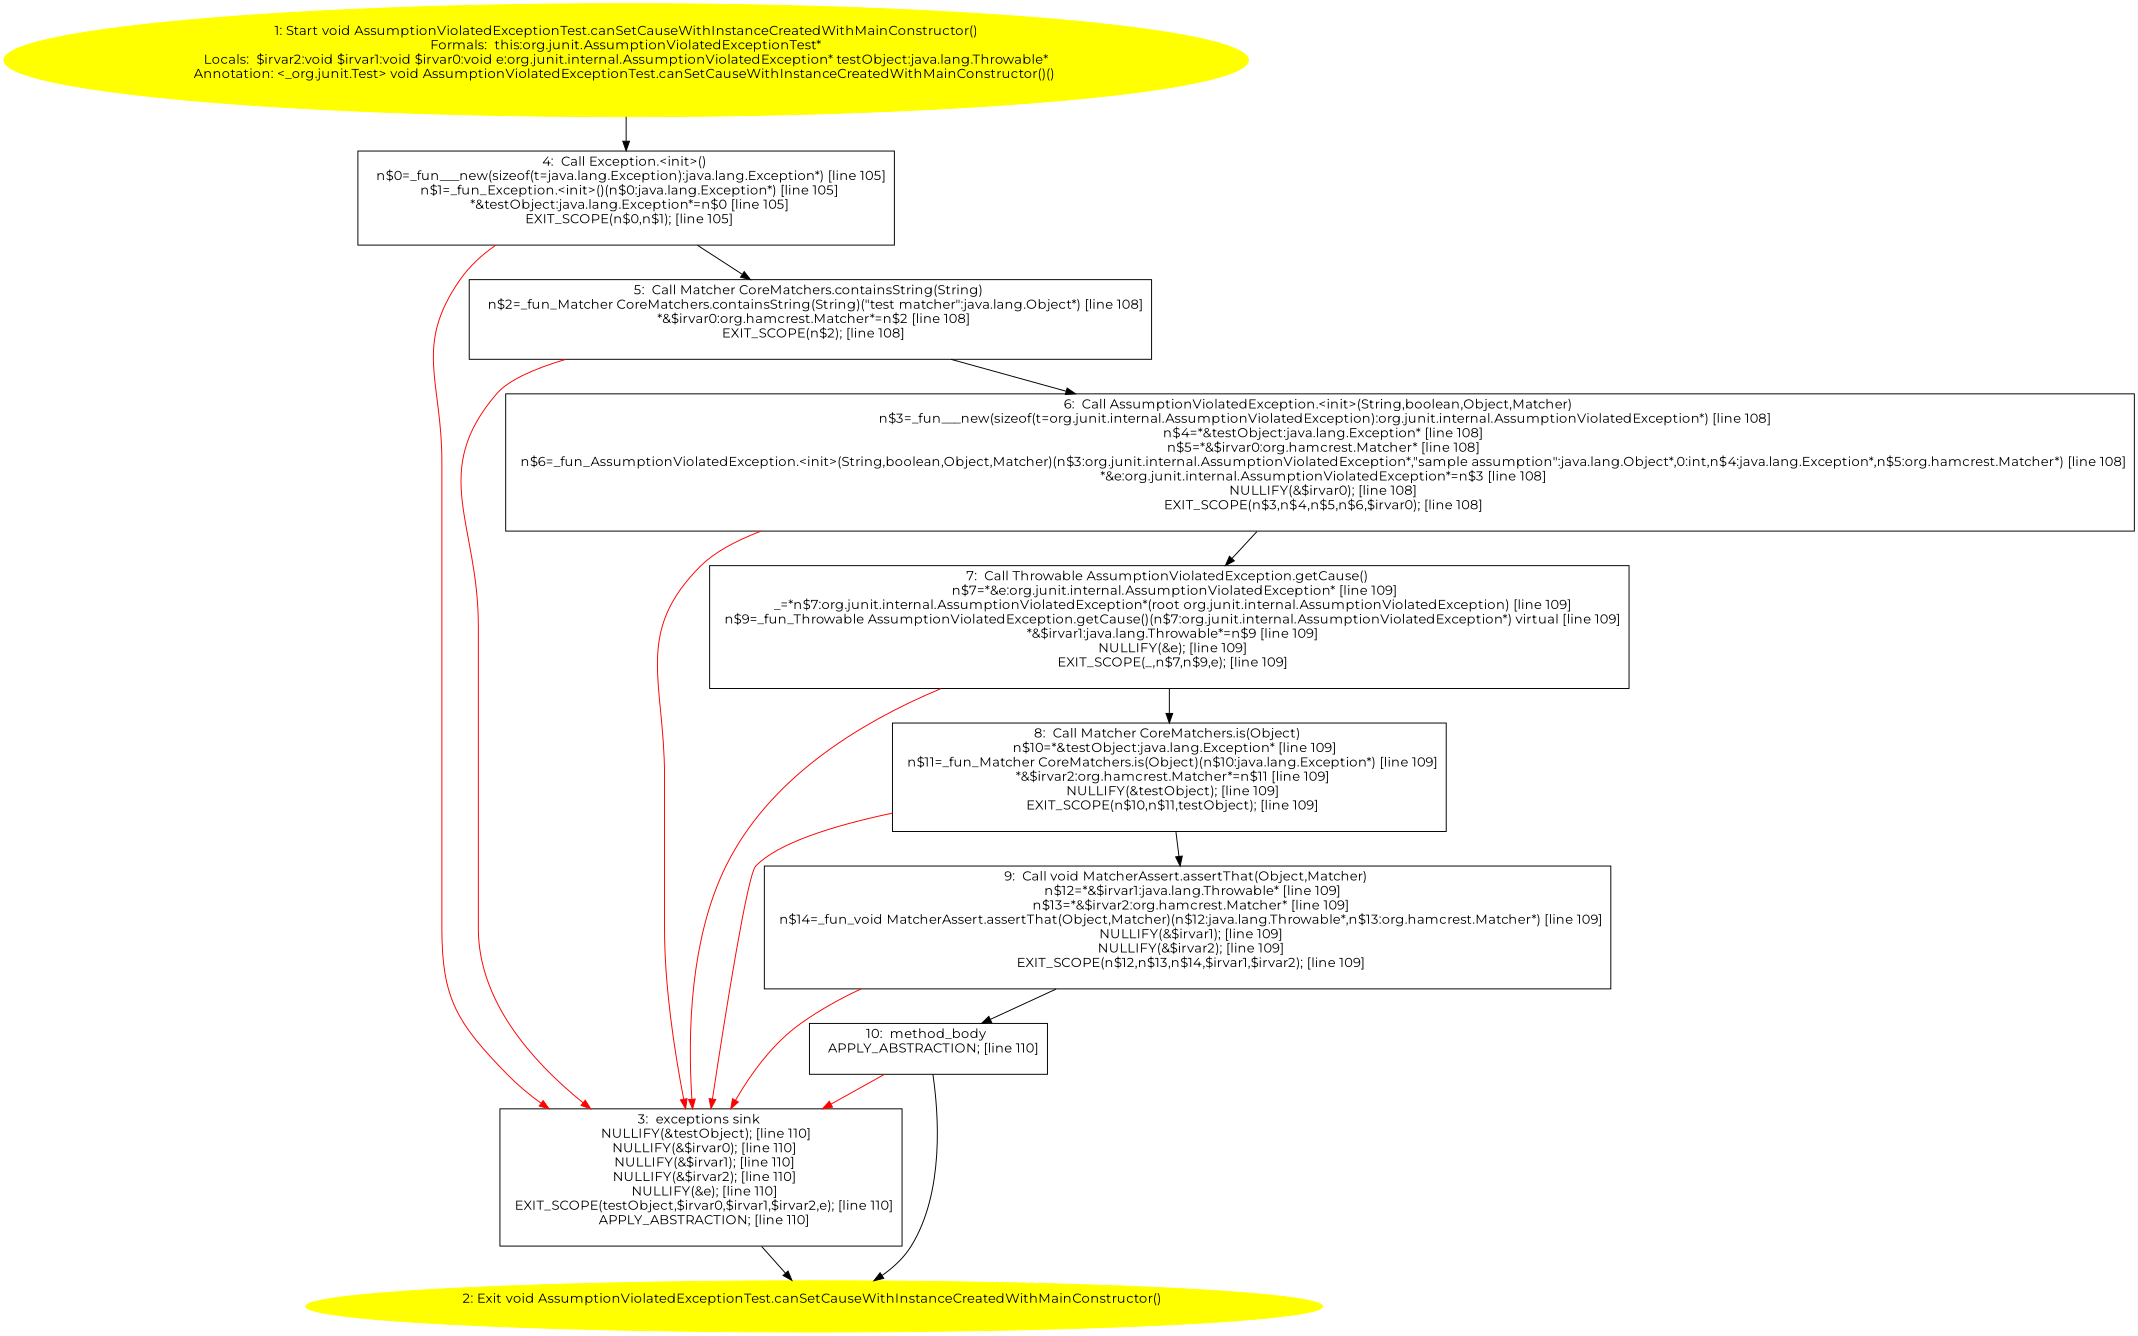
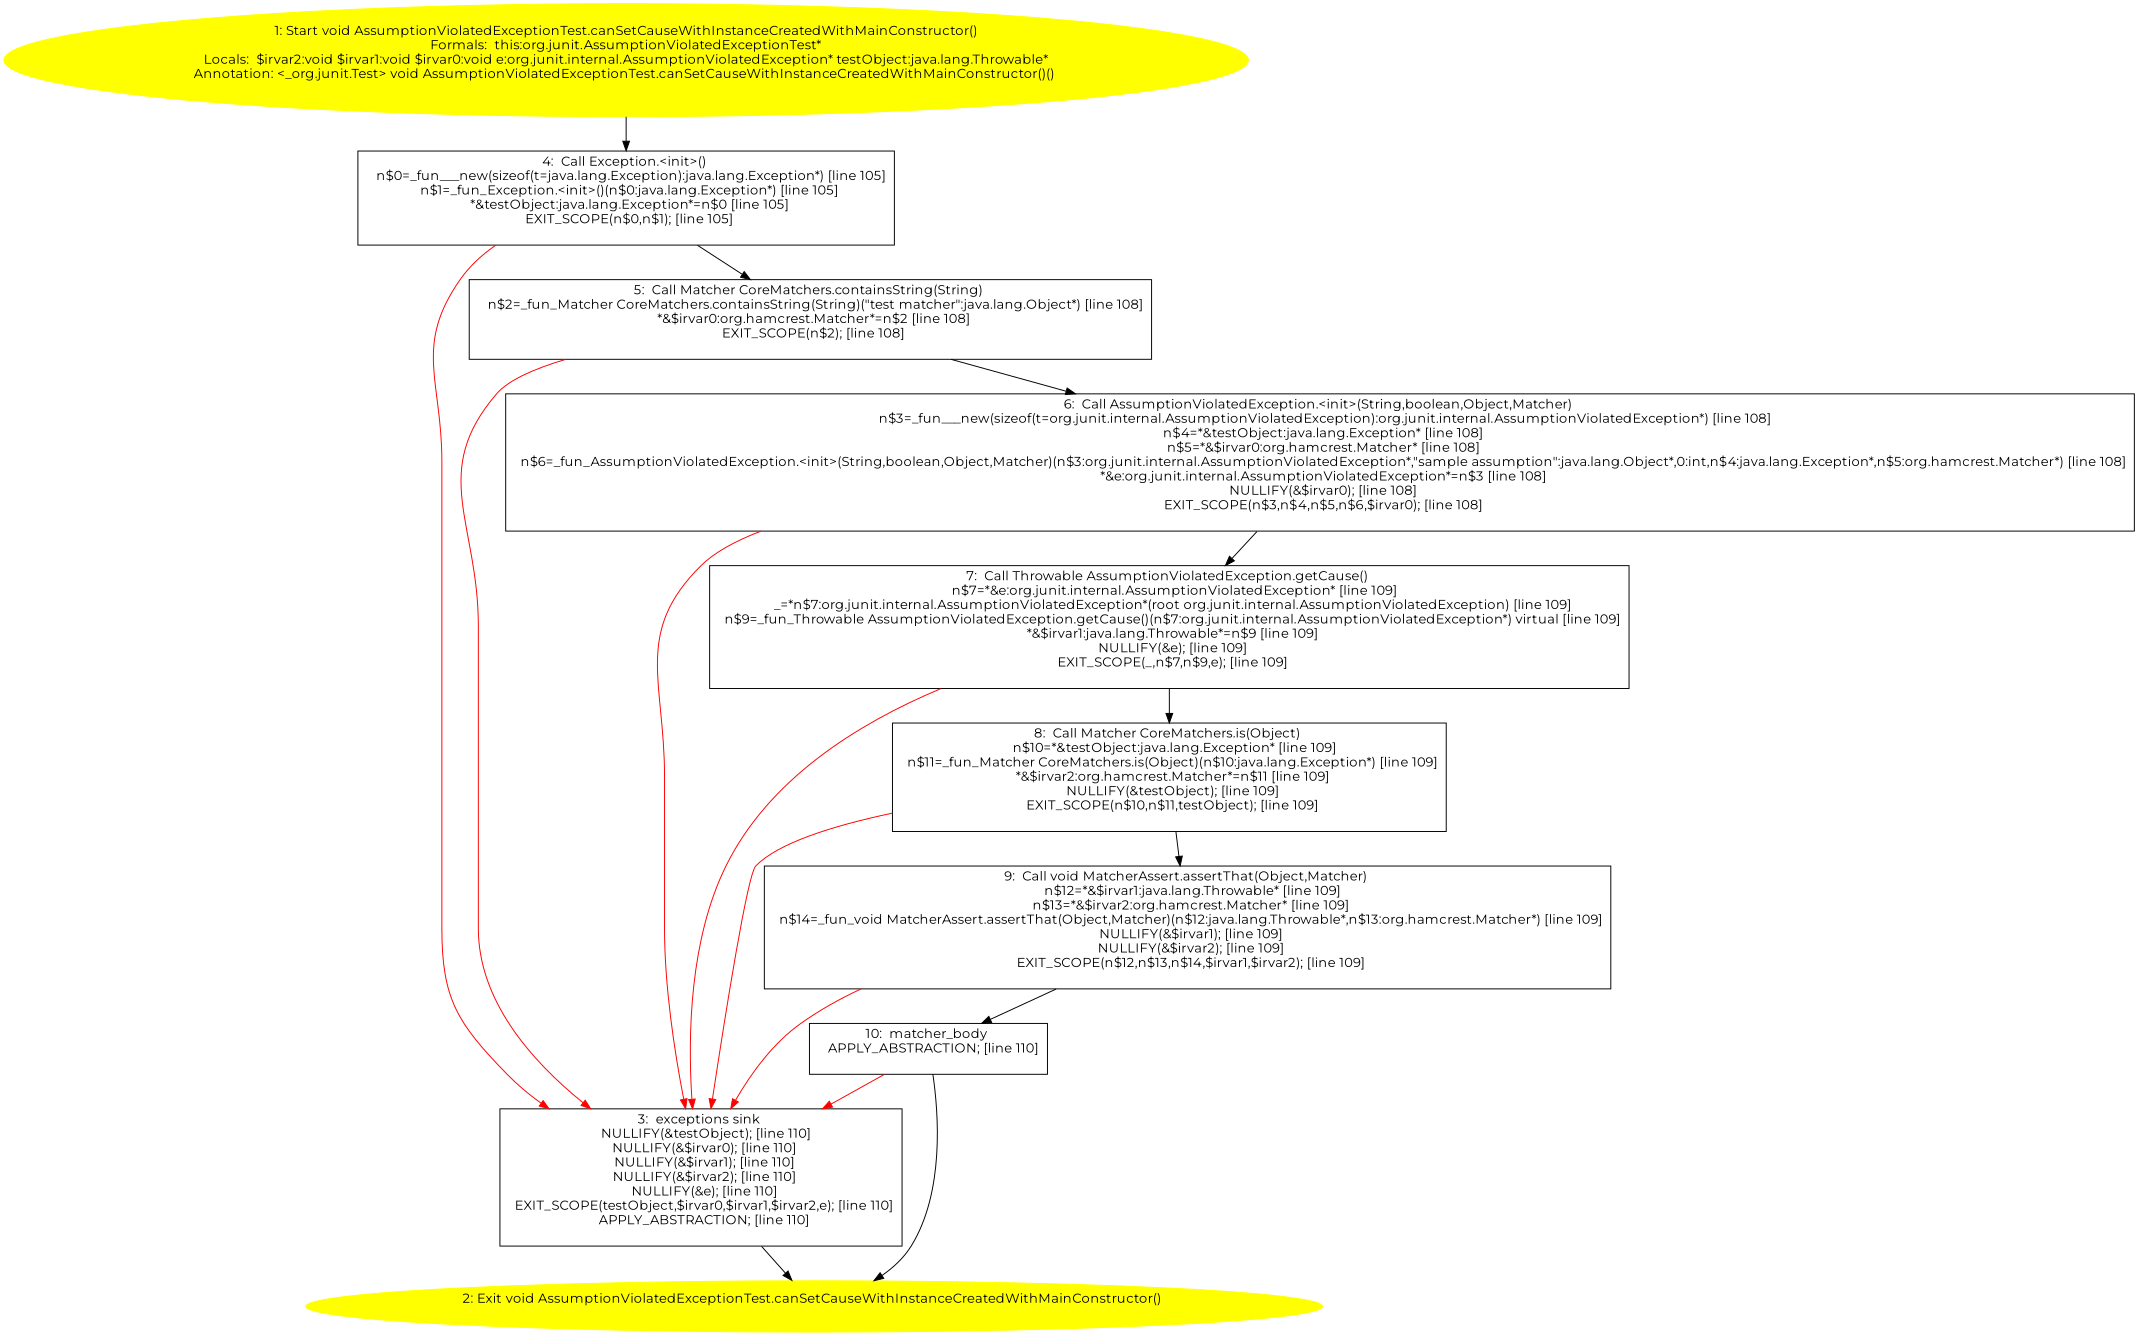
(928, 1049) -> (928, 1049)
